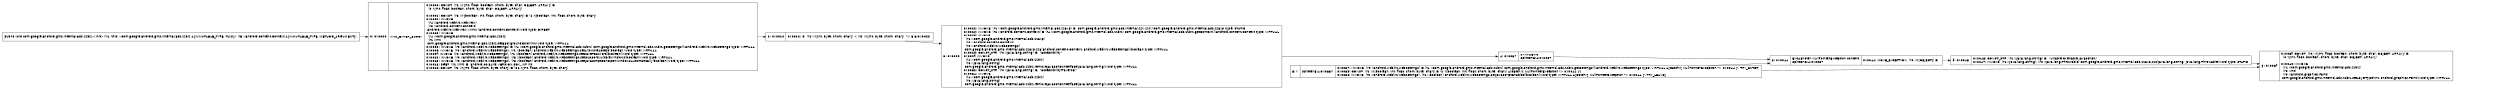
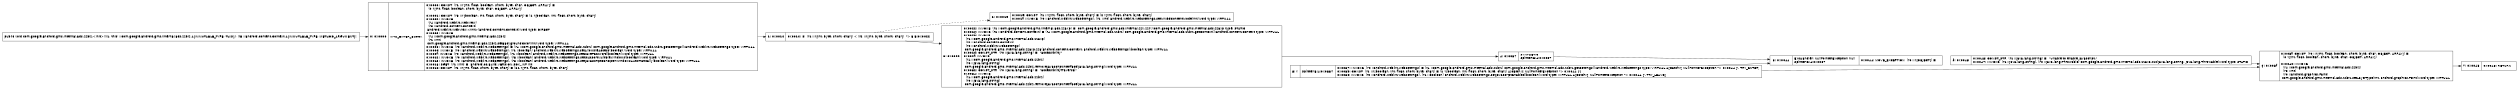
none -> (1112, 17)
(1826, 59) -> (1825, 59)
(1945, 60) -> none
none -> (2489, 66)
